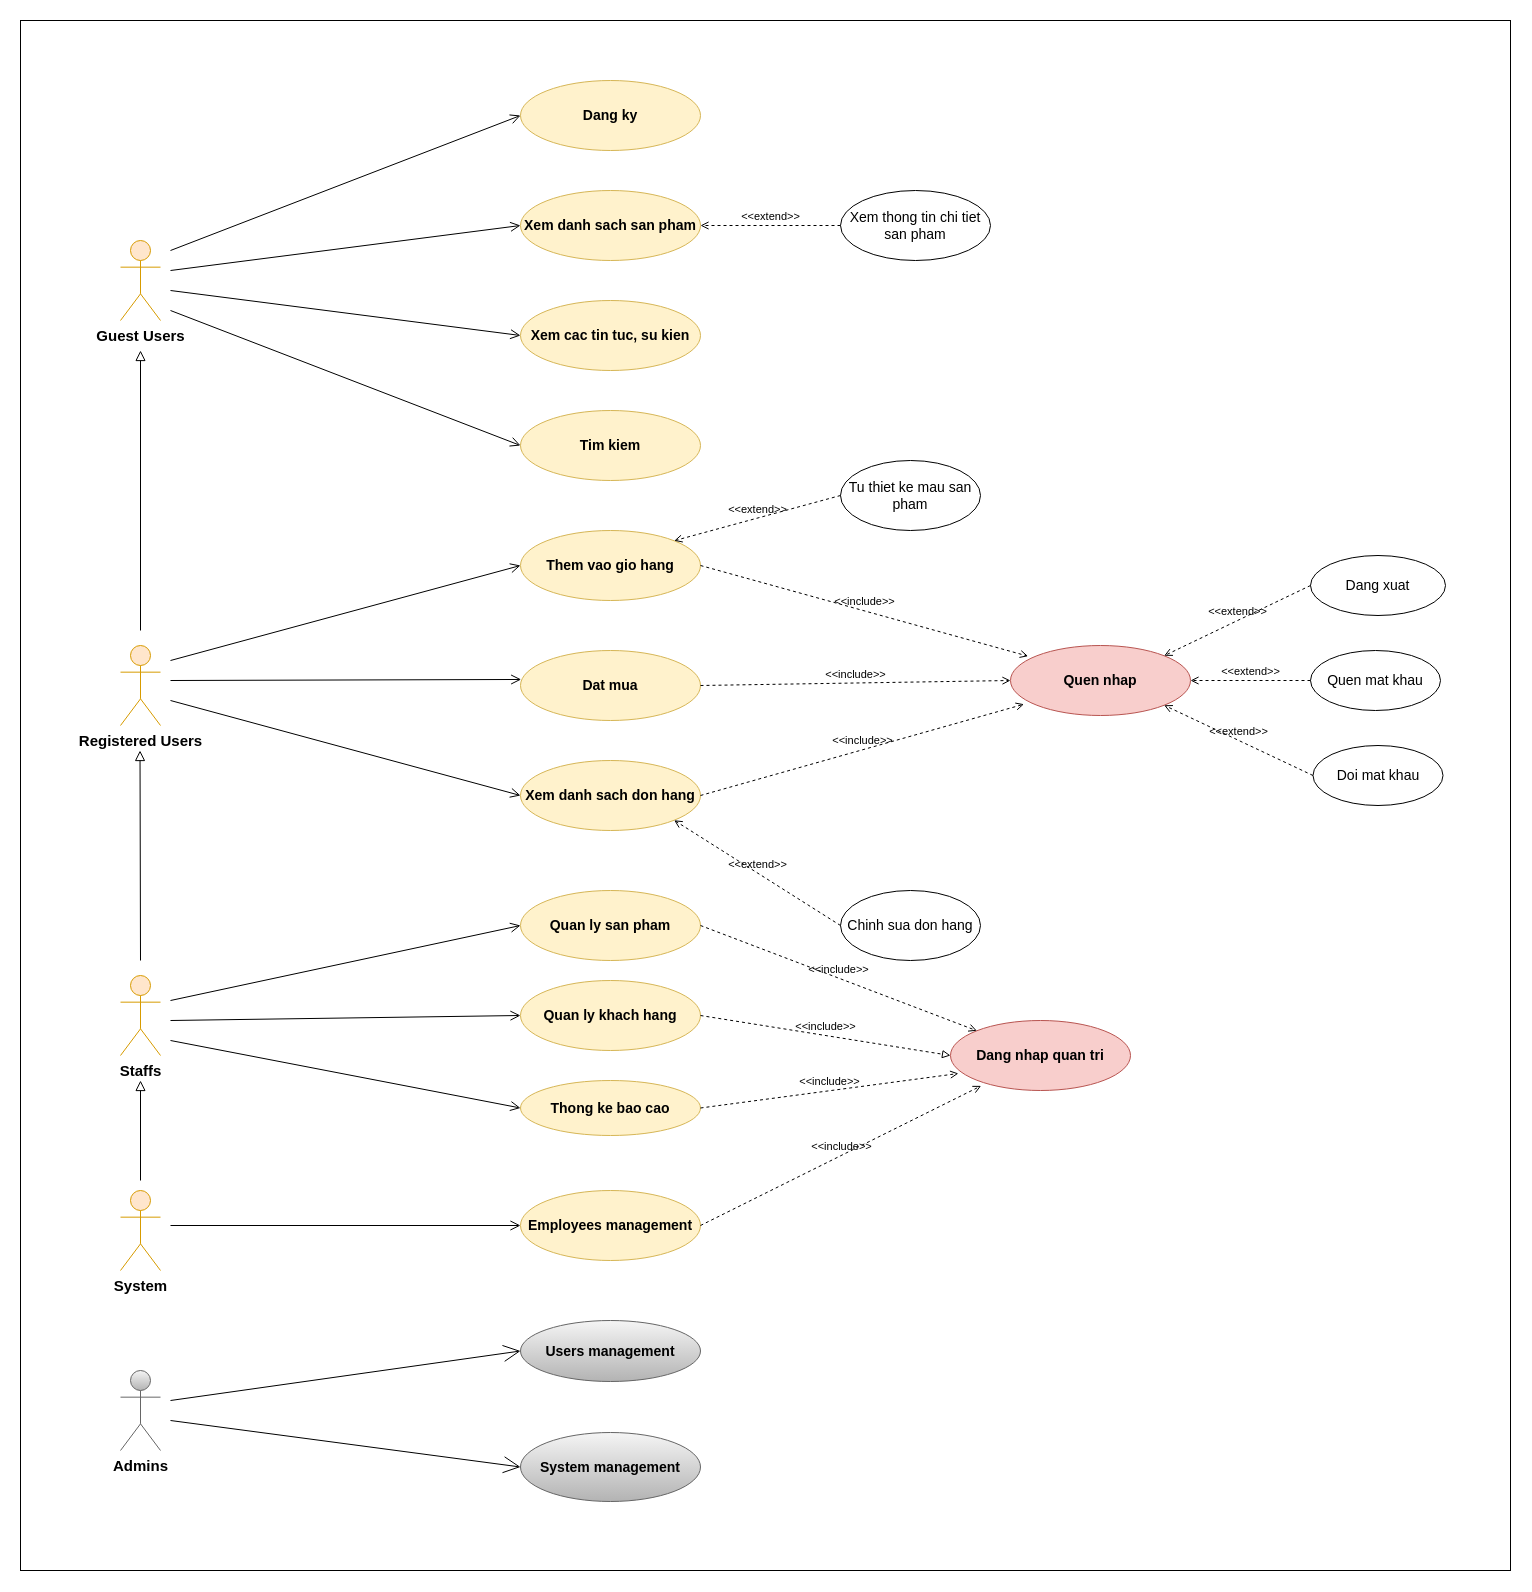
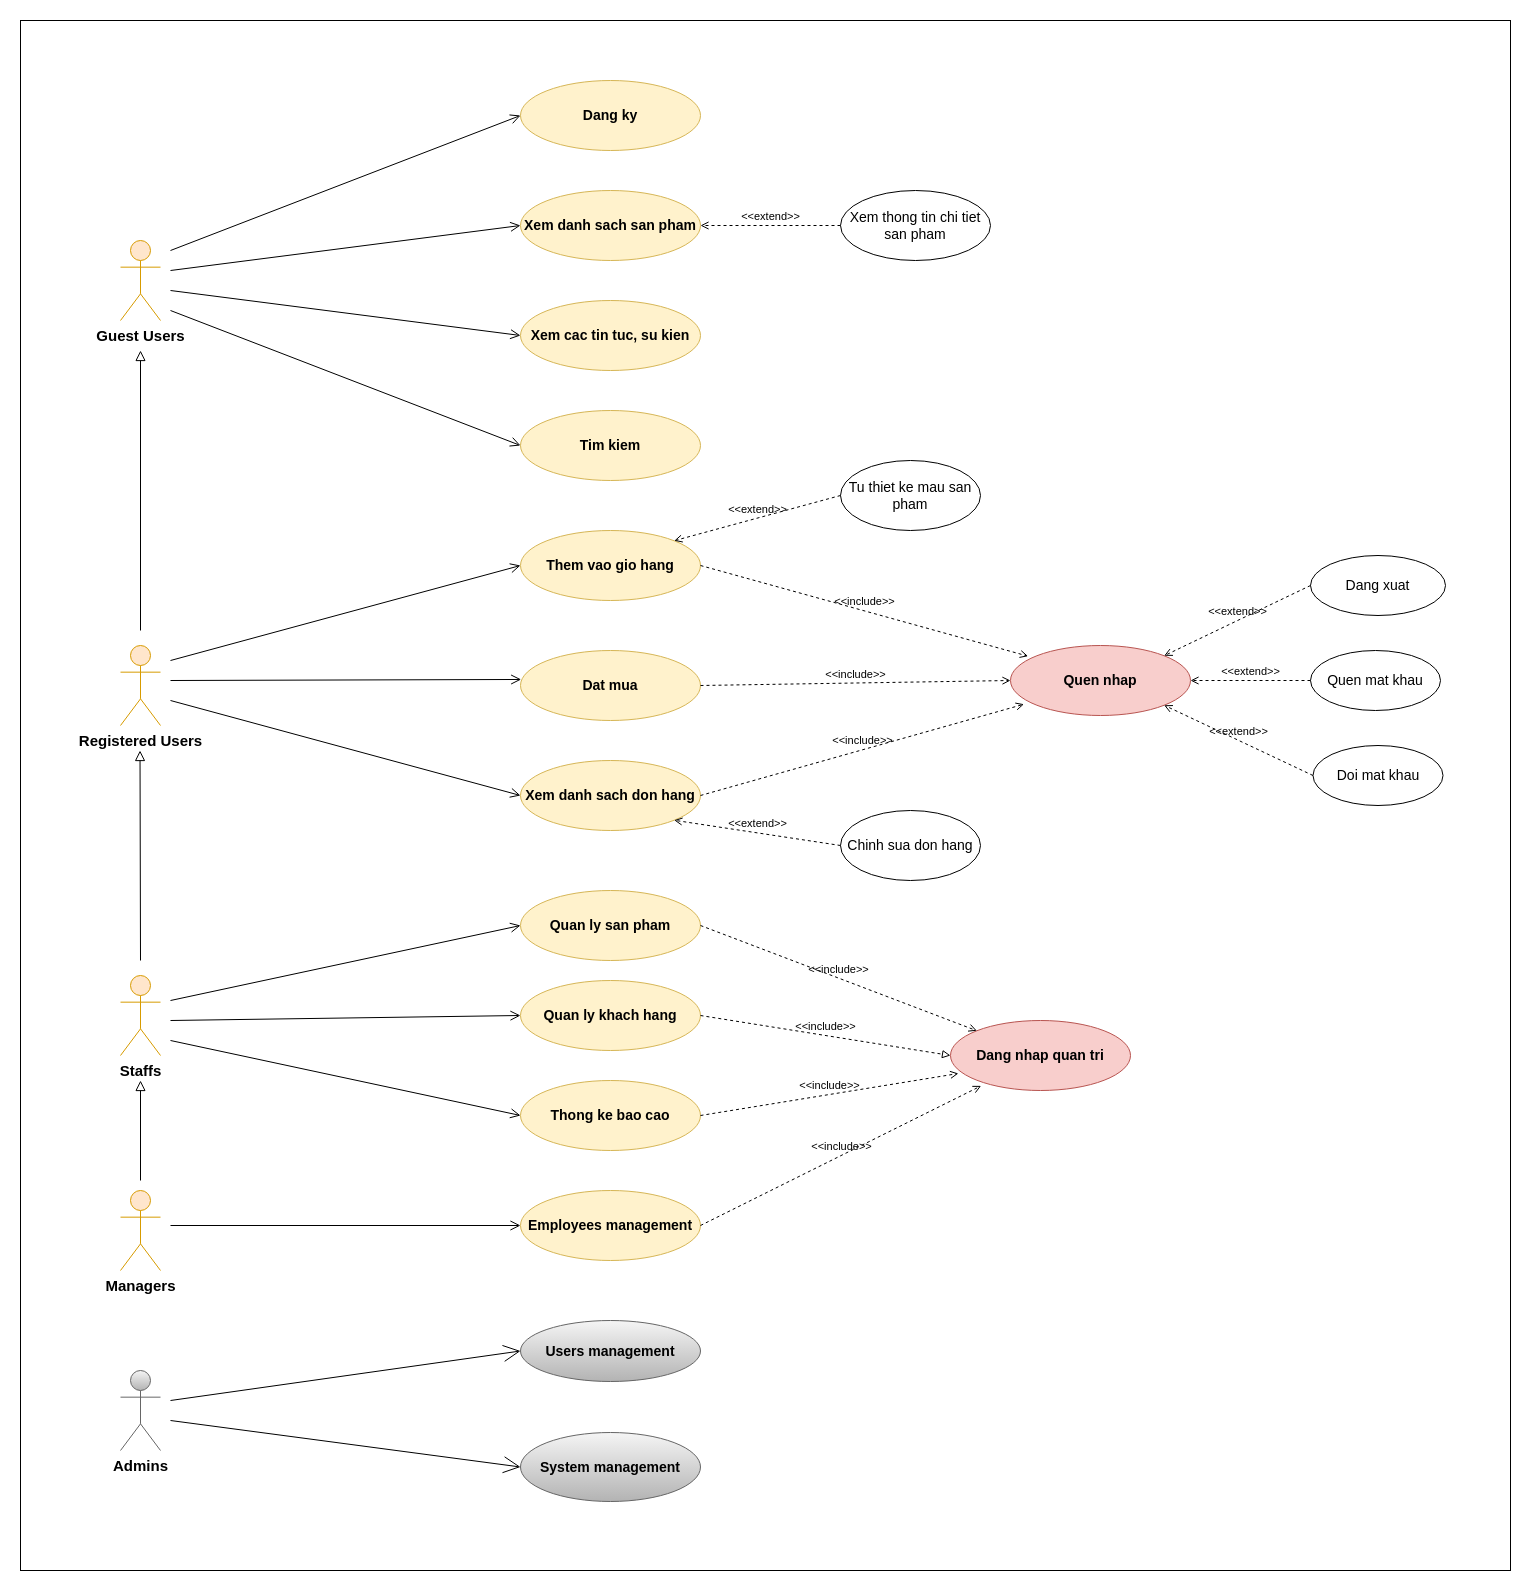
(911, 926) -> (911, 846)
(611, 1108) -> (611, 1116)
(141, 1285) -> (141, 1285)
